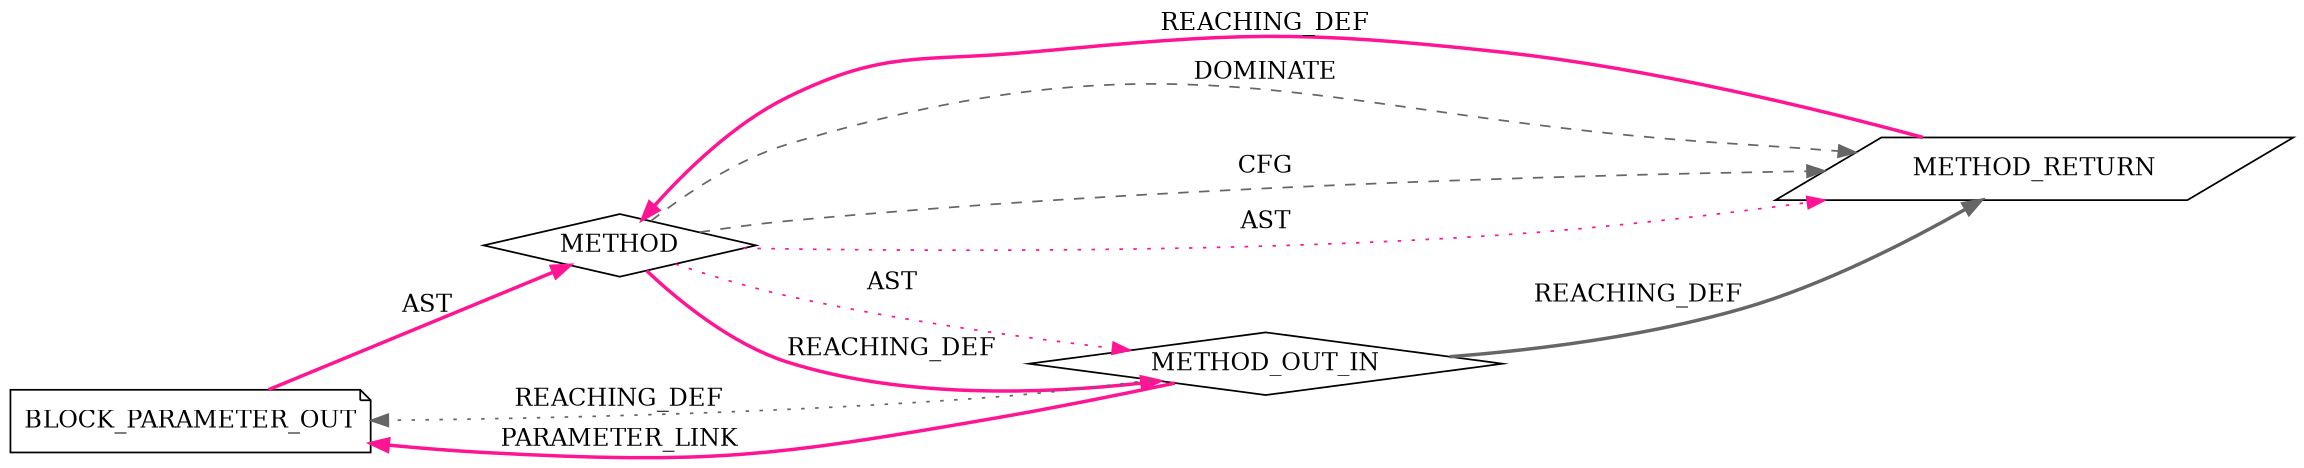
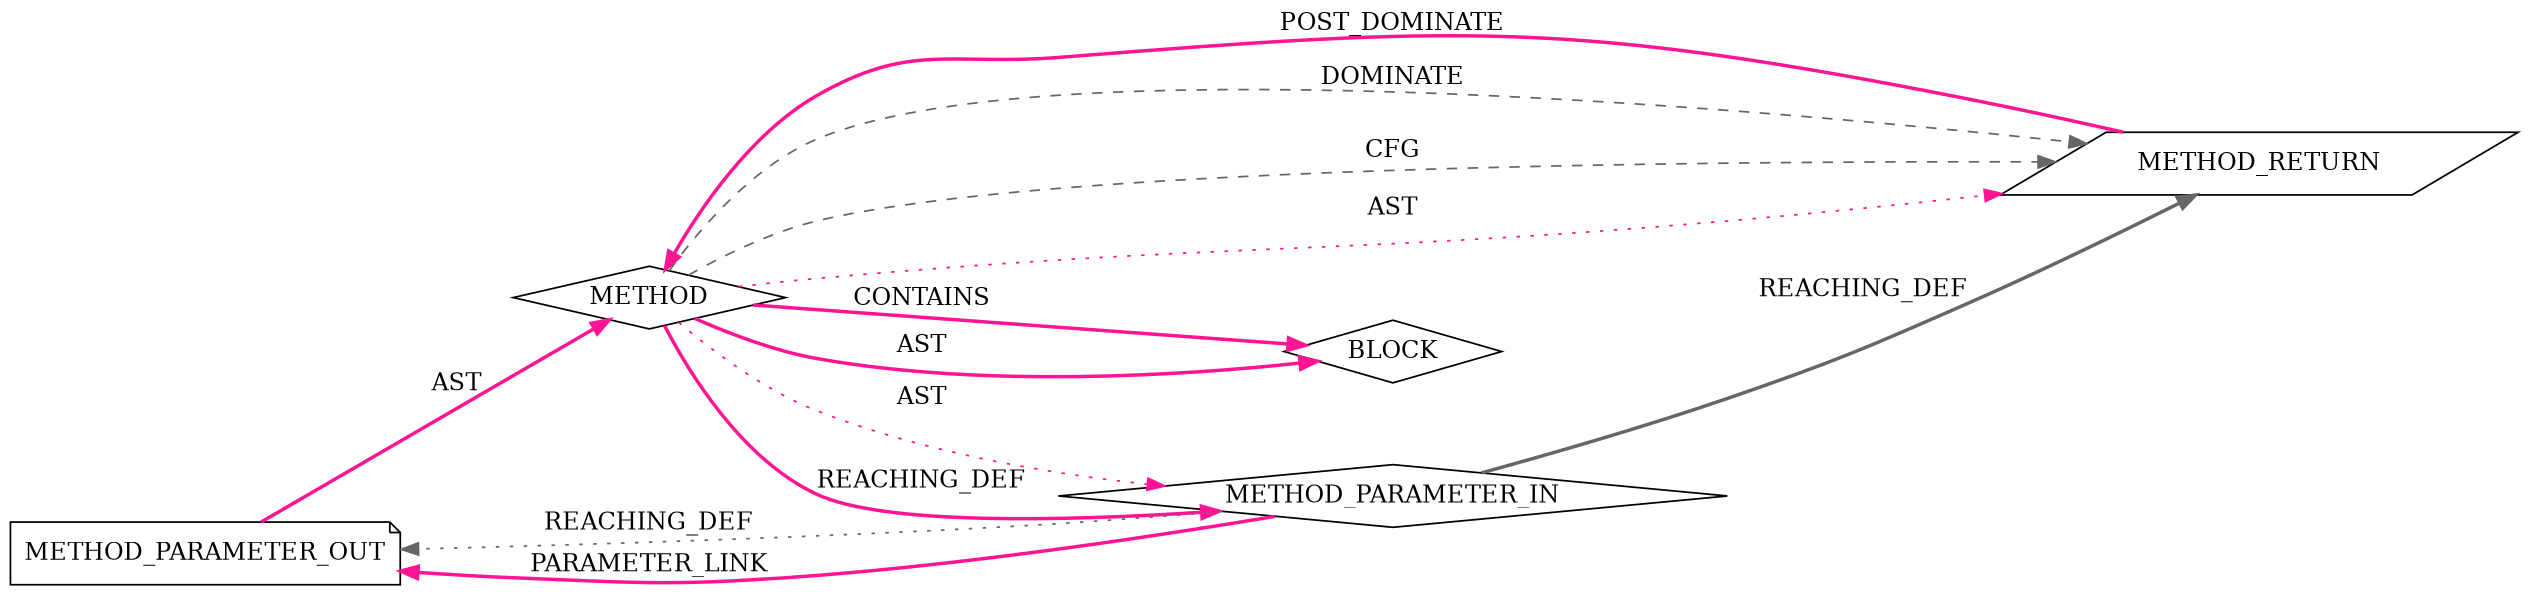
(1266, 23) -> (1393, 23)
none -> (1393, 352)
(1266, 364) -> (1393, 496)
(191, 421) -> (205, 553)
